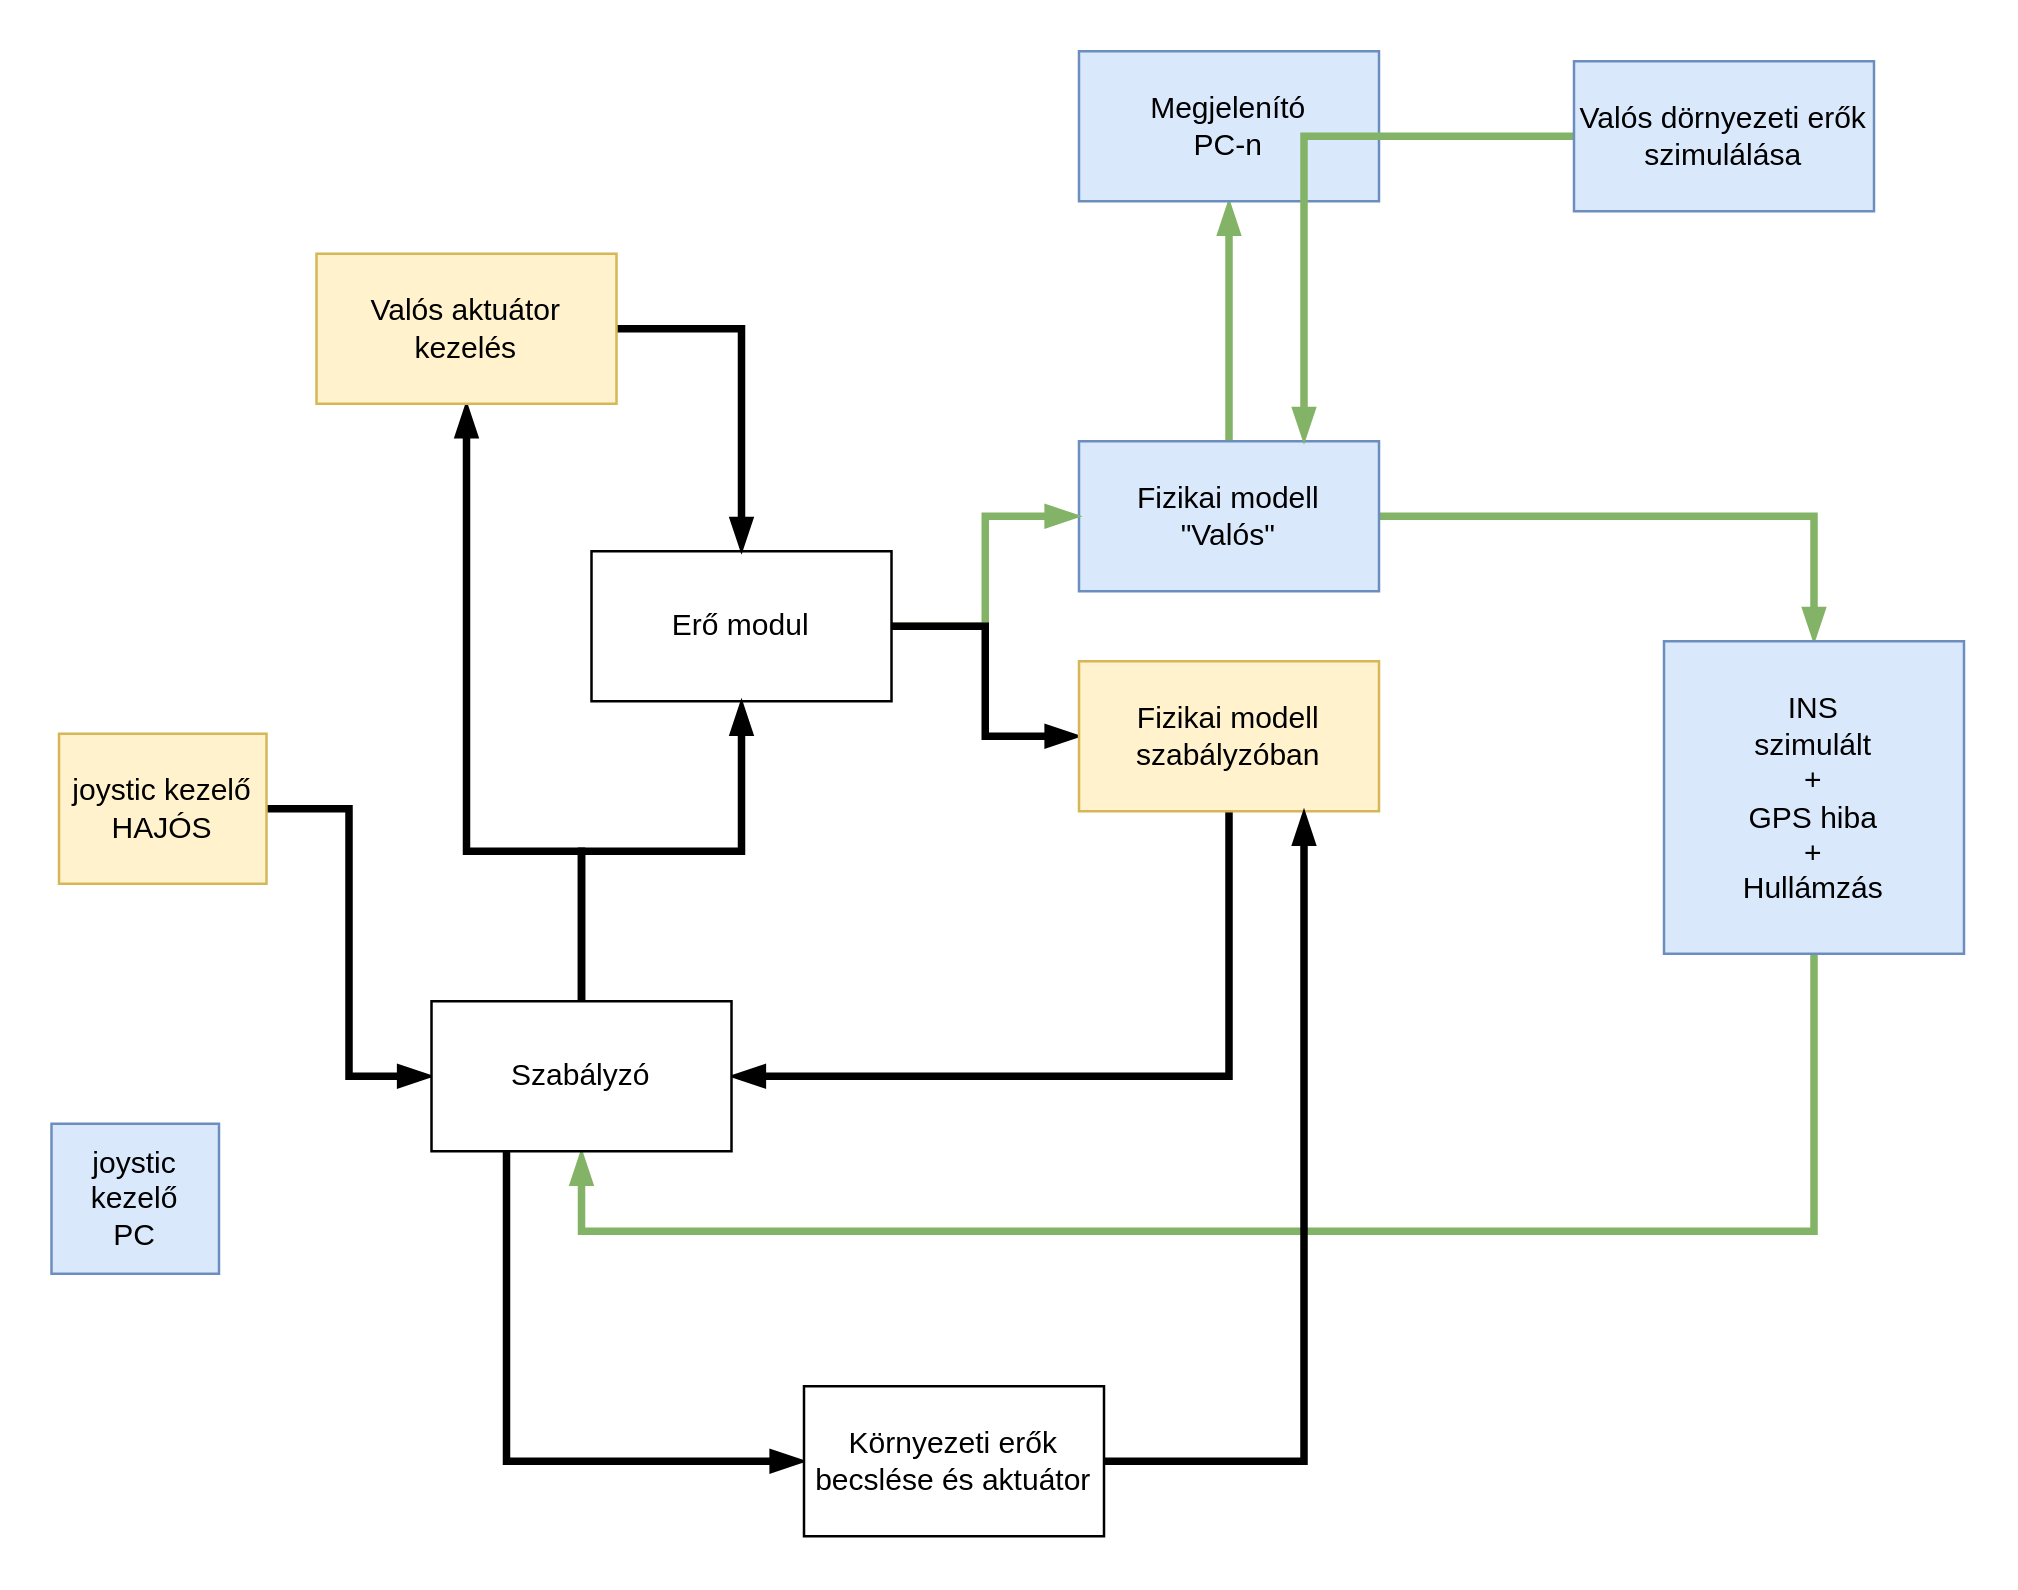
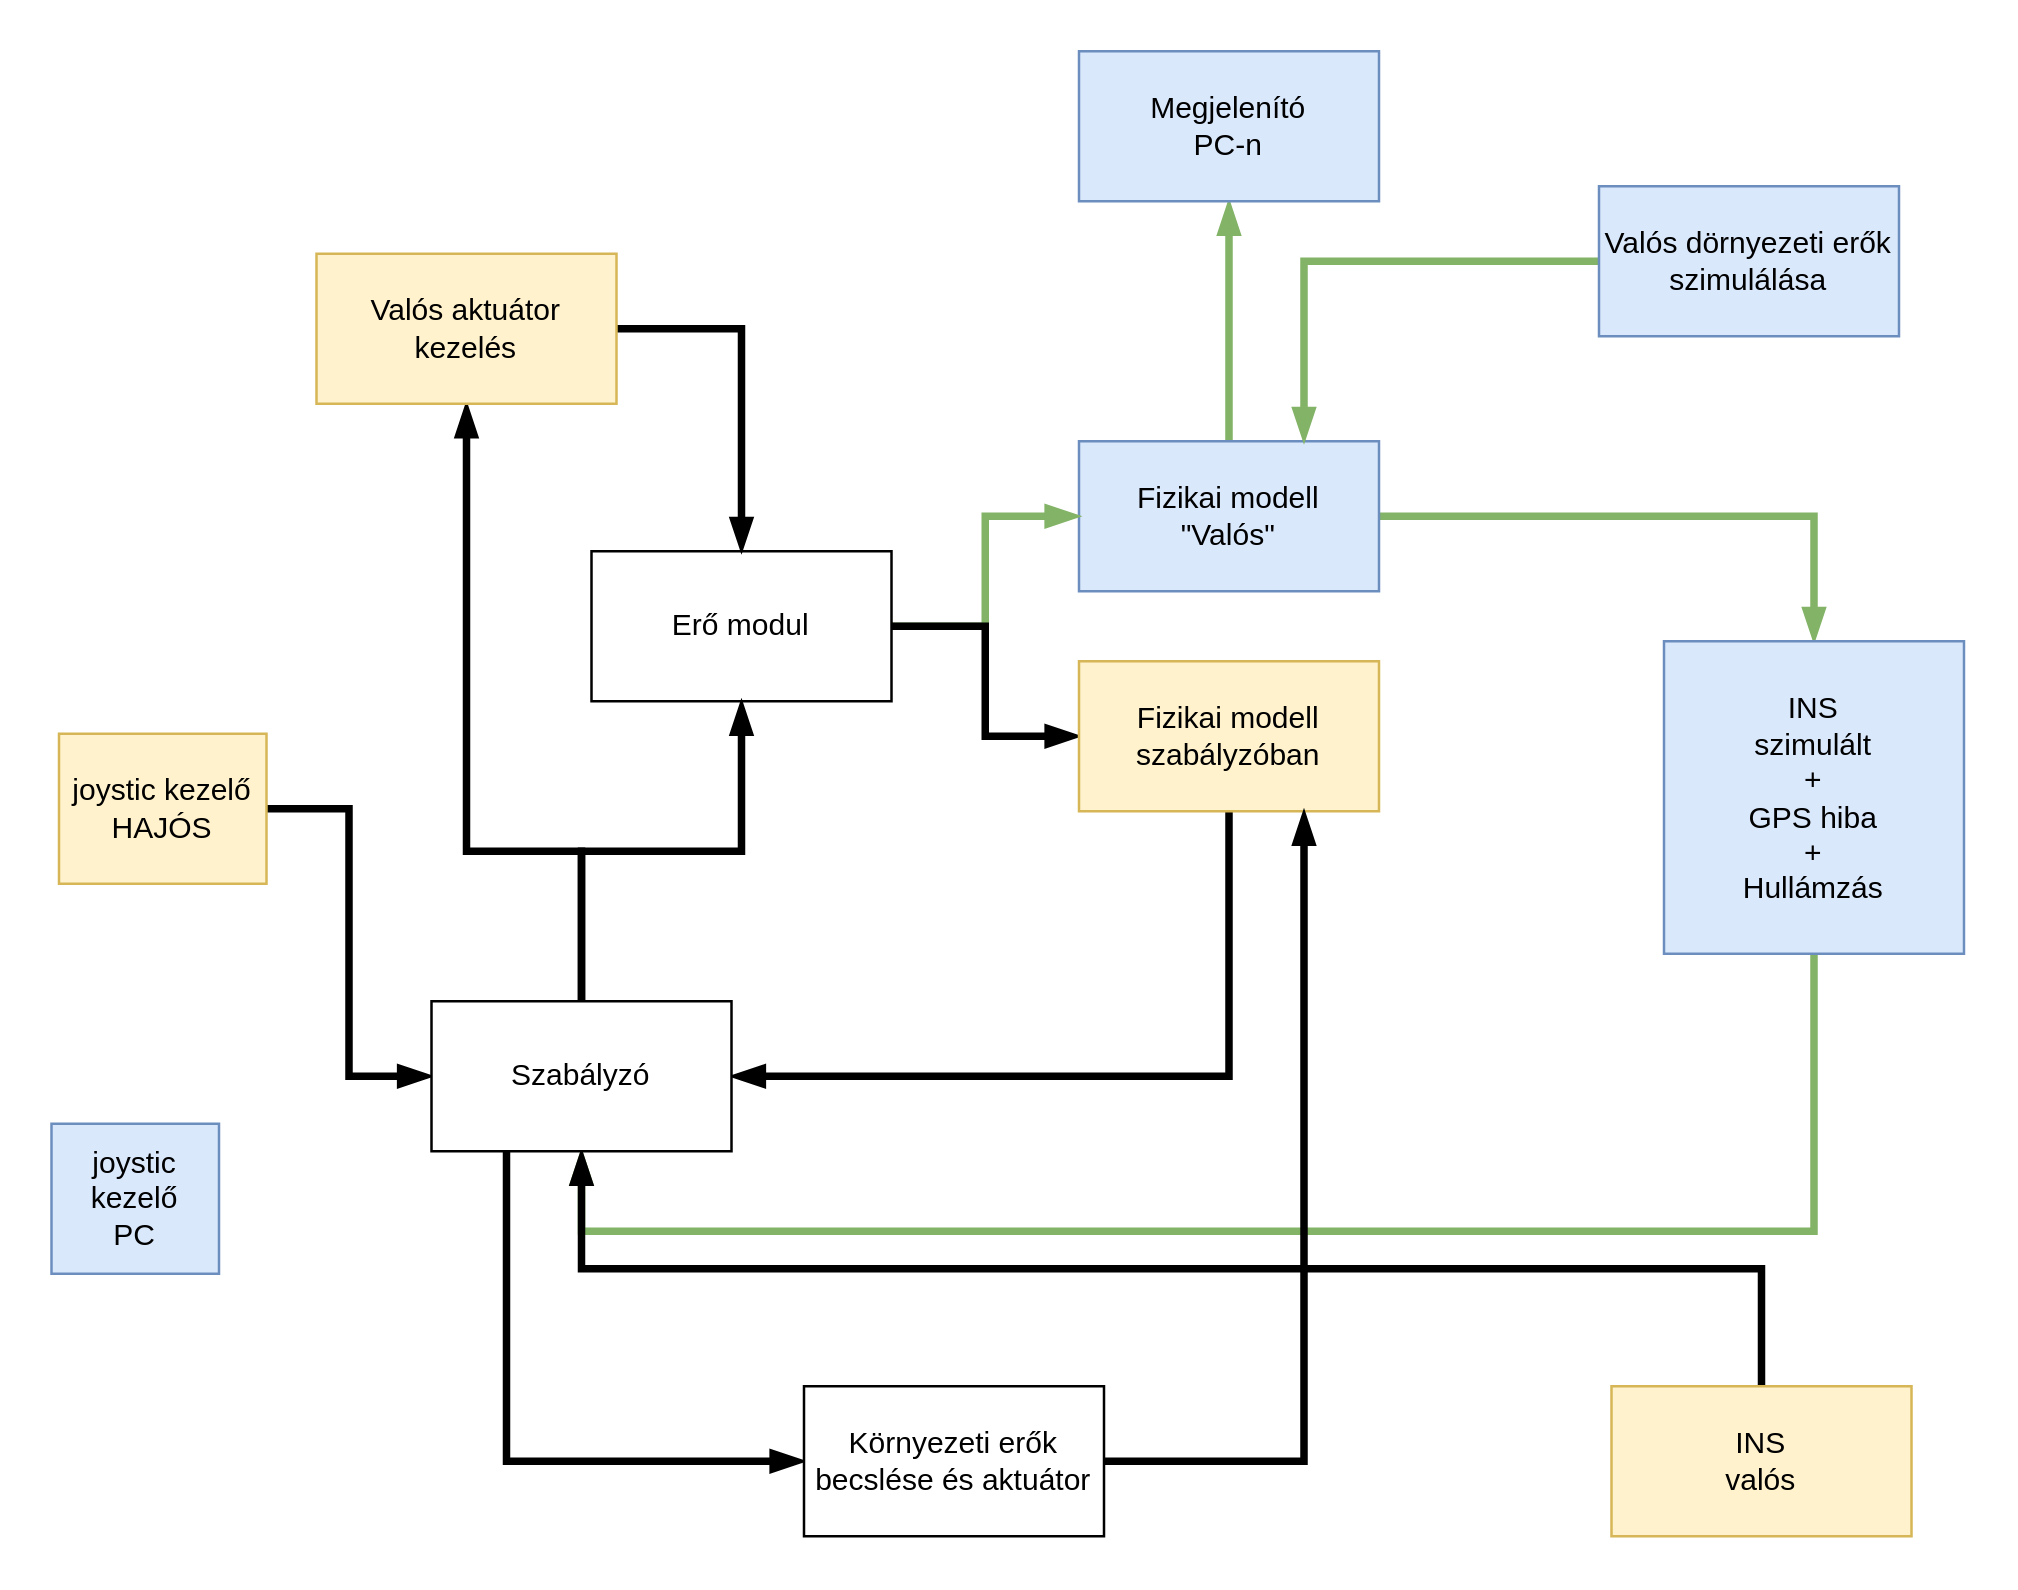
(1724, 136) -> (1749, 261)
none -> (923, 1269)
none -> (1761, 1461)
